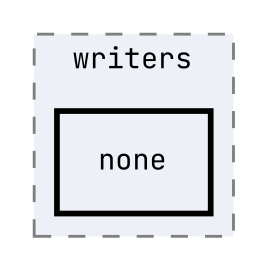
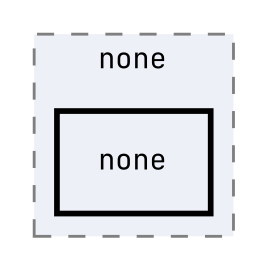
(134, 61) -> (134, 61)
